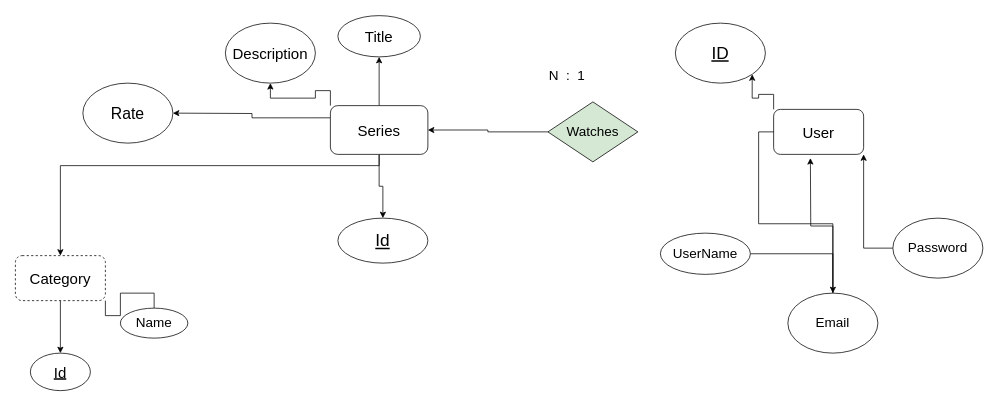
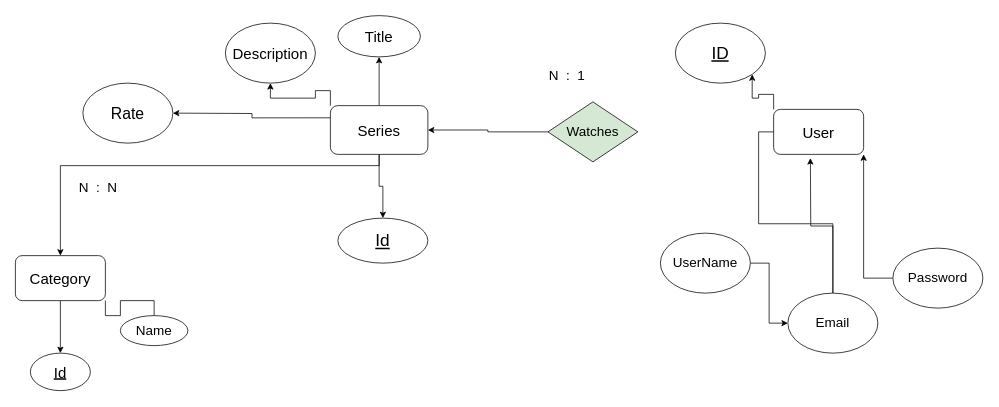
none -> (98, 188)
(938, 248) -> (938, 278)
(705, 254) -> (705, 263)
(60, 278) -> (60, 278)
(154, 323) -> (154, 330)
